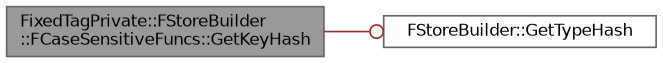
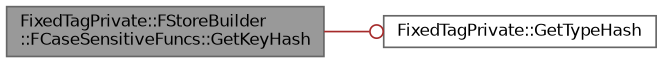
(520, 32) -> (520, 32)
